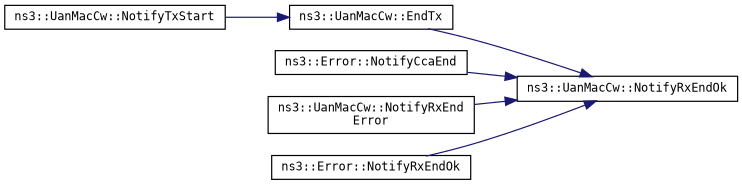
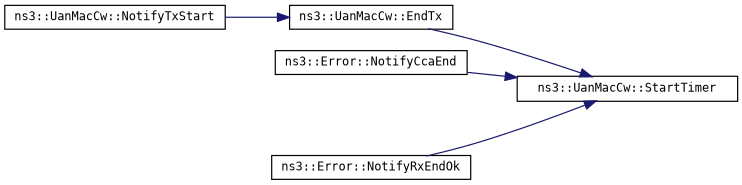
(627, 89) -> (627, 89)
(371, 115) -> none
